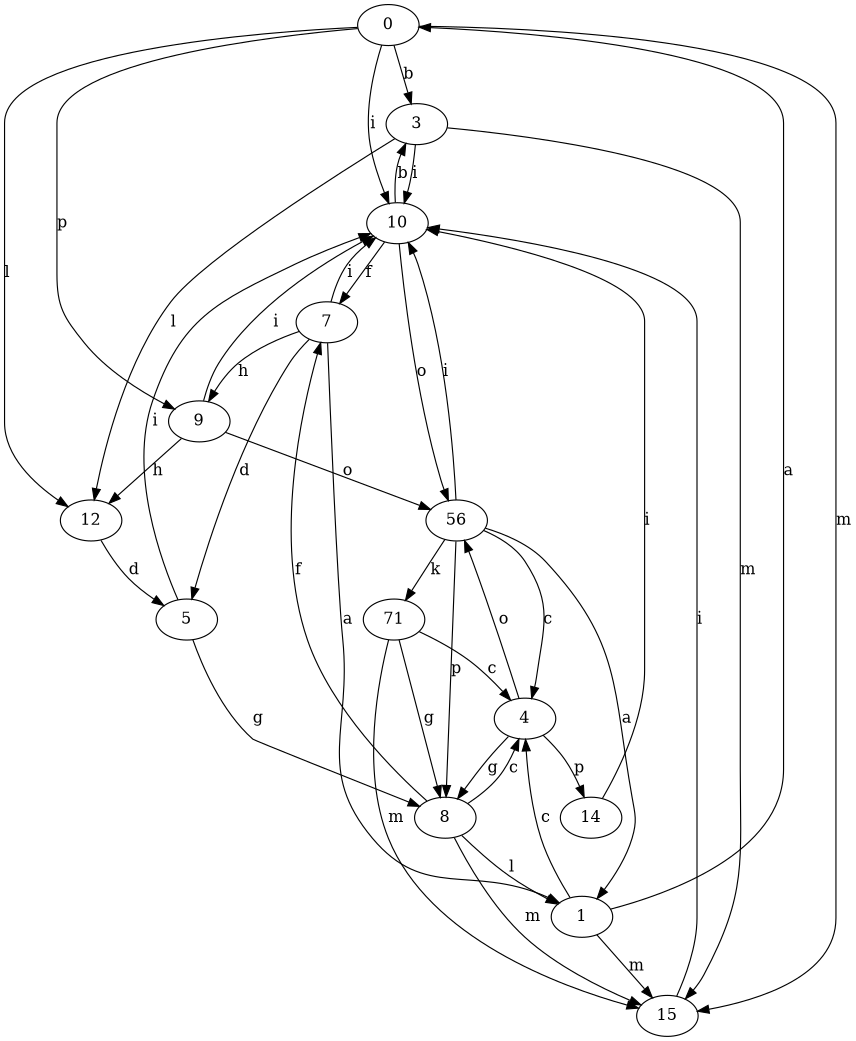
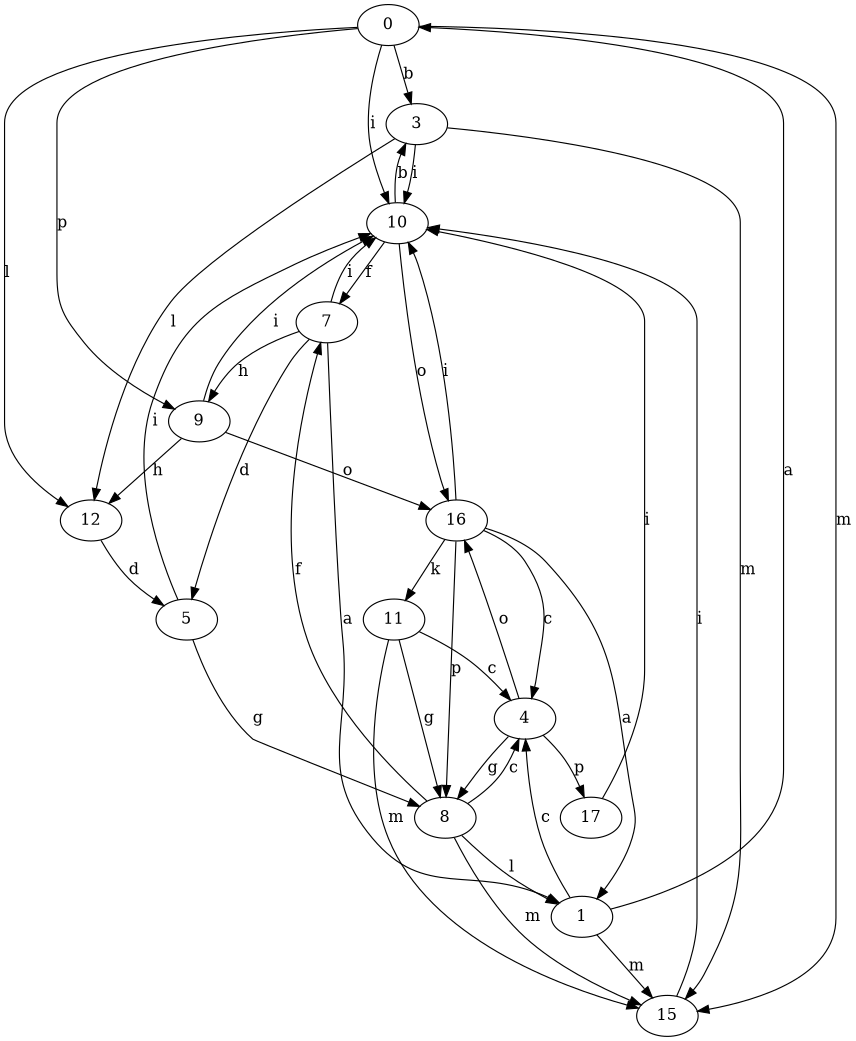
(457, 520) -> (457, 520)
(394, 620) -> (394, 620)
(591, 818) -> (591, 818)
